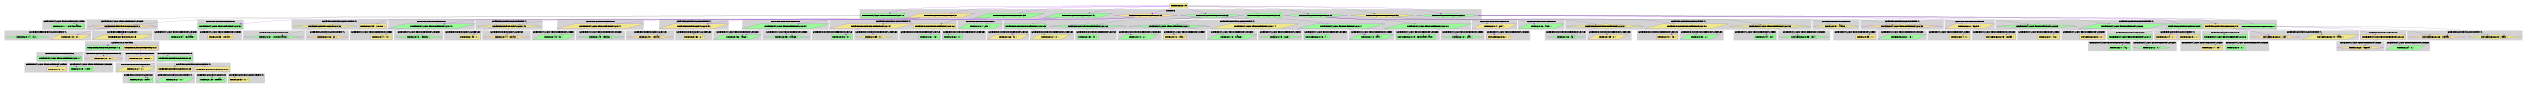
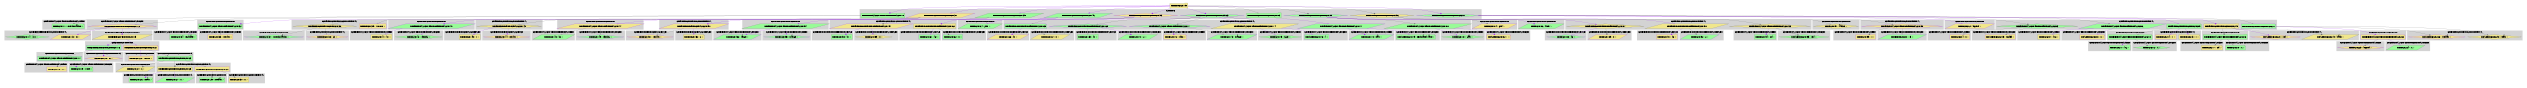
(122, 26) -> (122, 26)
(122, 32) -> (122, 32)
(122, 43) -> (122, 43)
